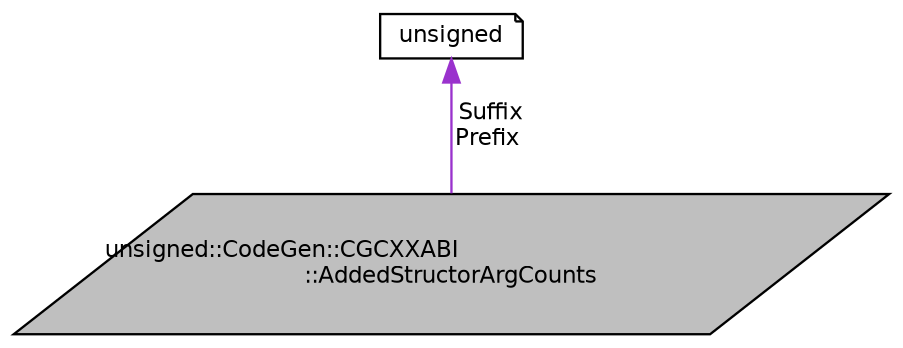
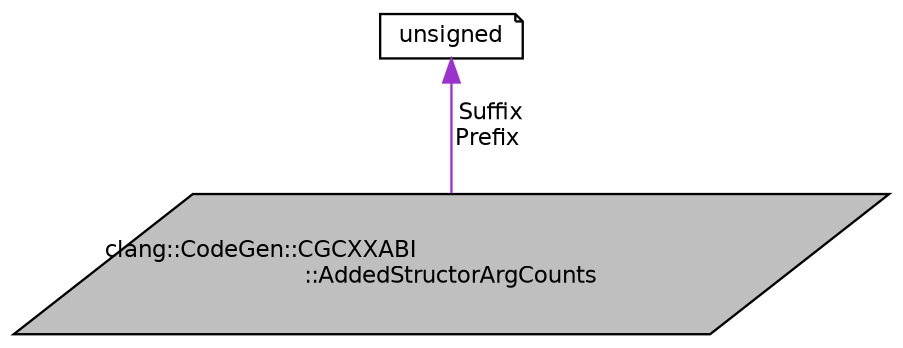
(451, 264) -> (451, 264)
